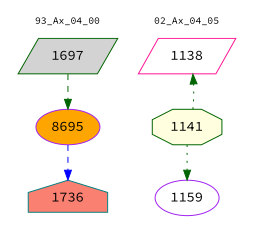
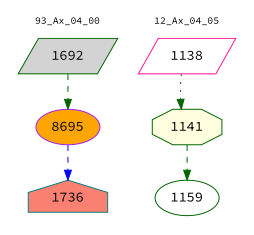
(187, 21) -> (187, 21)
(68, 56) -> (68, 56)
(194, 97) -> (181, 87)
(187, 158) -> (187, 158)
(187, 198) -> (187, 198)
